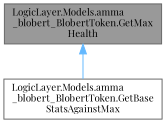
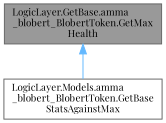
(83, 24) -> (83, 24)
